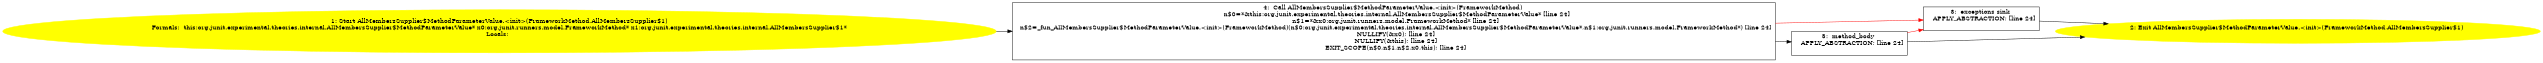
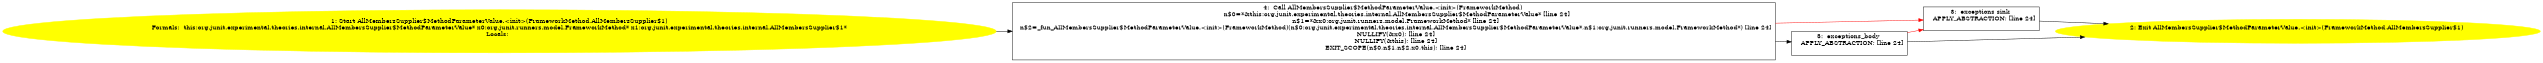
(1849, 43) -> (1849, 43)
